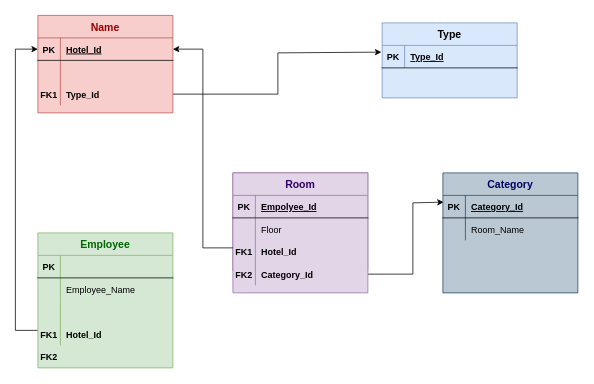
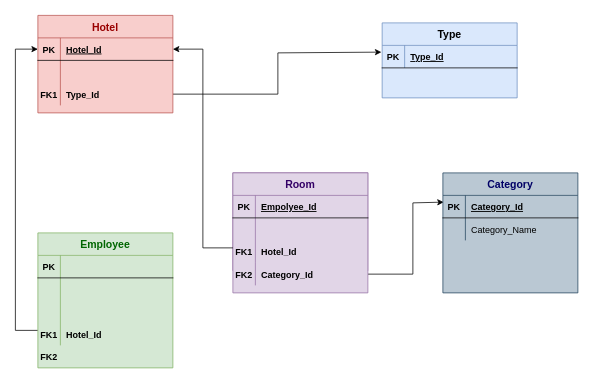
(105, 27) -> (105, 27)
(312, 229) -> none
(494, 230) -> (504, 230)
(117, 289) -> none
